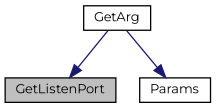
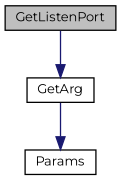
(93, 49) -> (61, 48)
